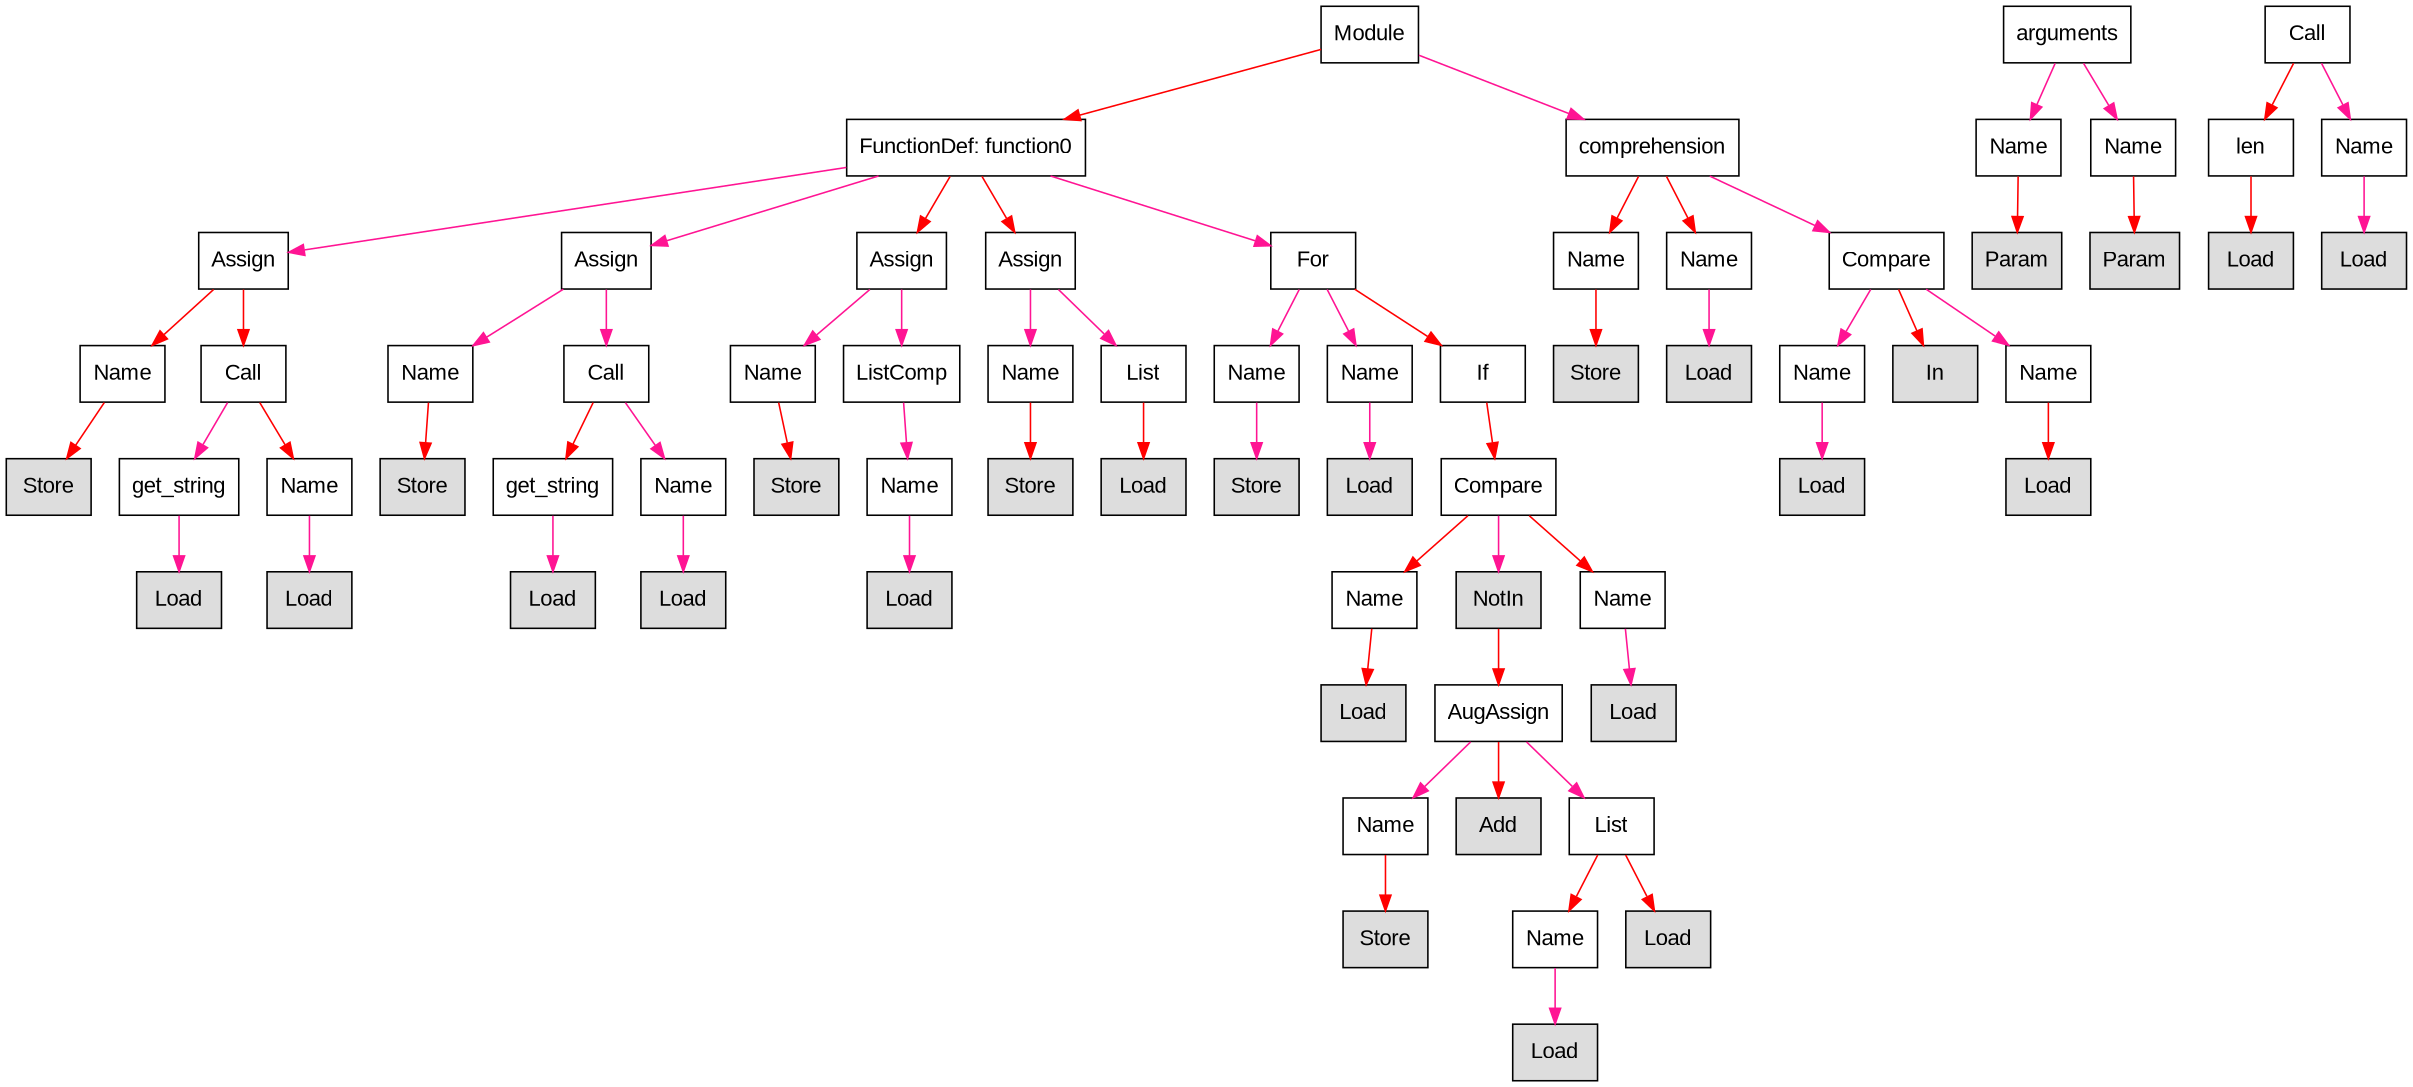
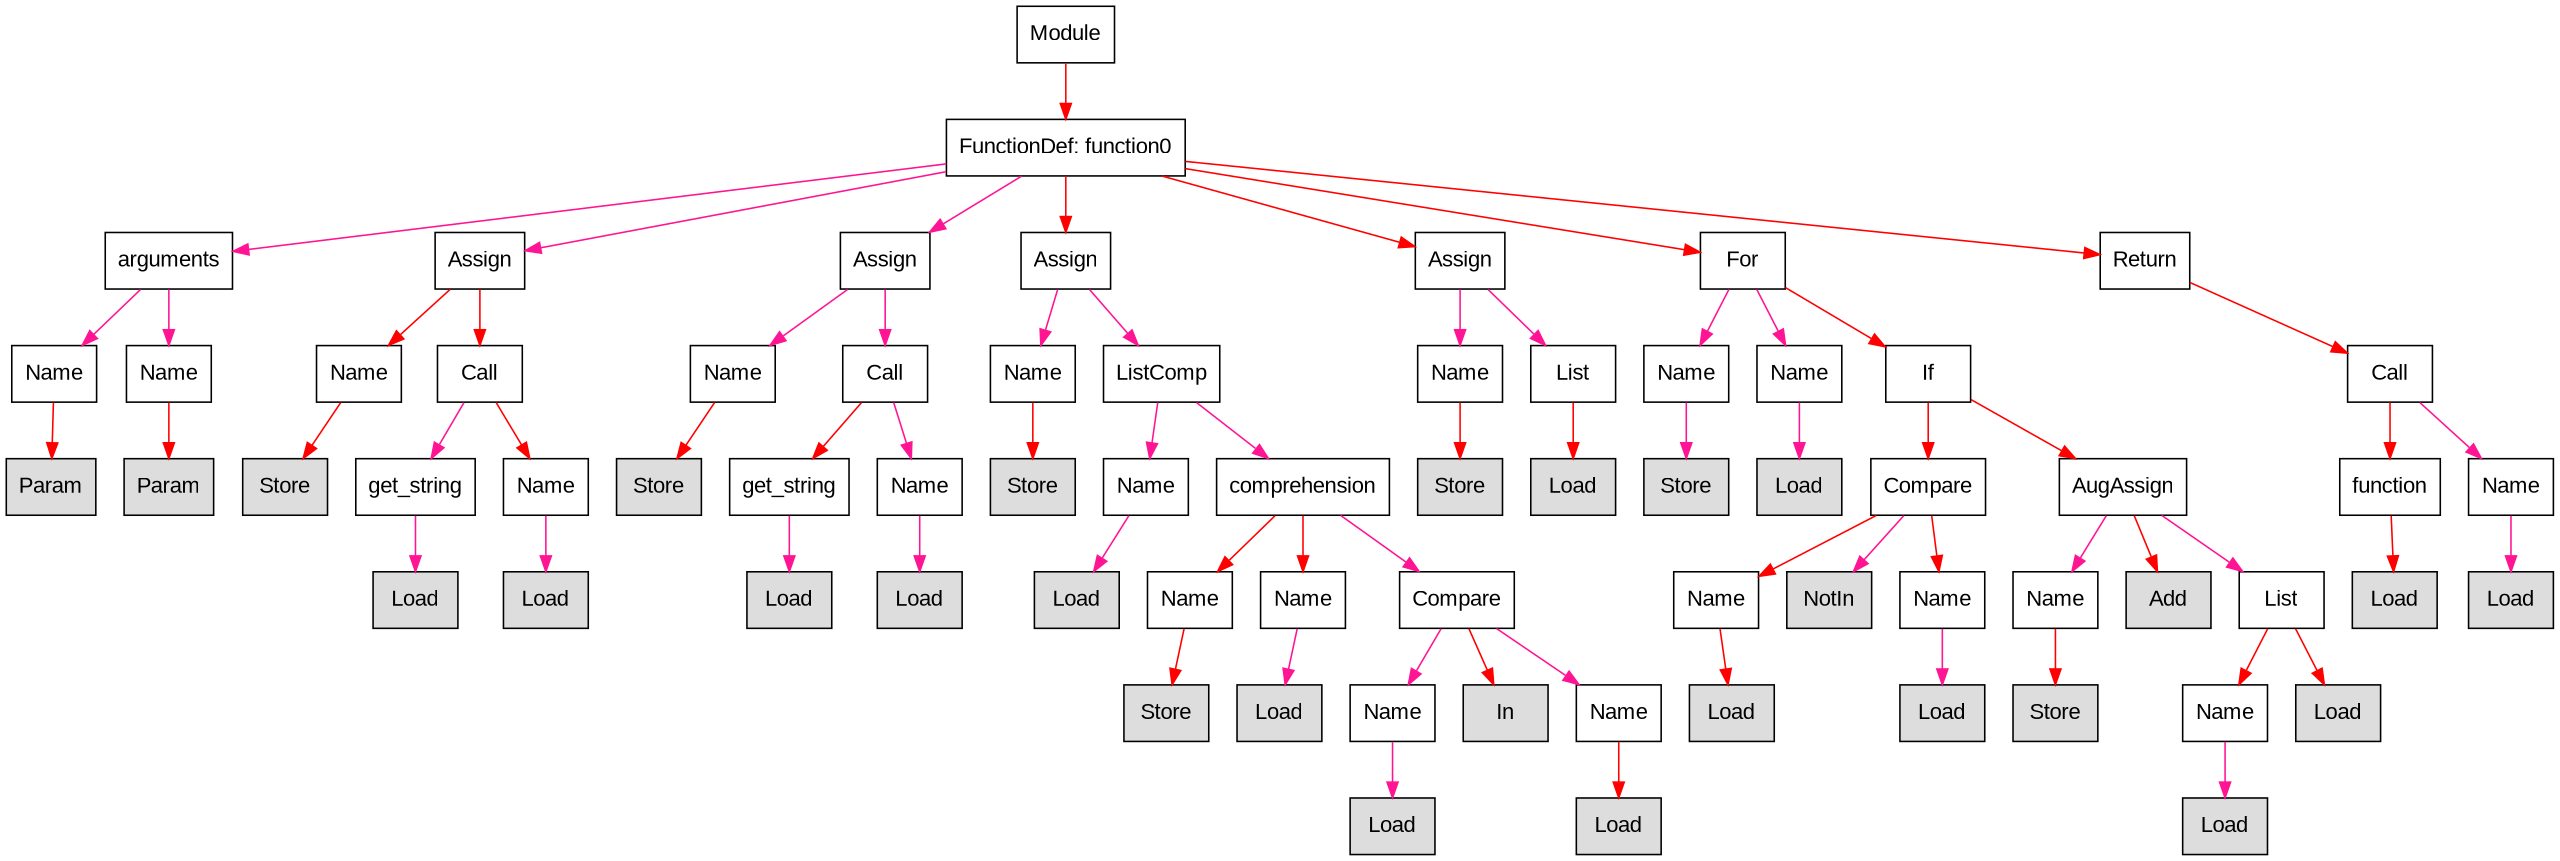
(1494, 84) -> (1226, 426)
(2251, 148) -> (2390, 487)
none -> (598, 207)
(1153, 208) -> (1435, 209)
none -> (2145, 261)
(1499, 649) -> (2016, 425)
